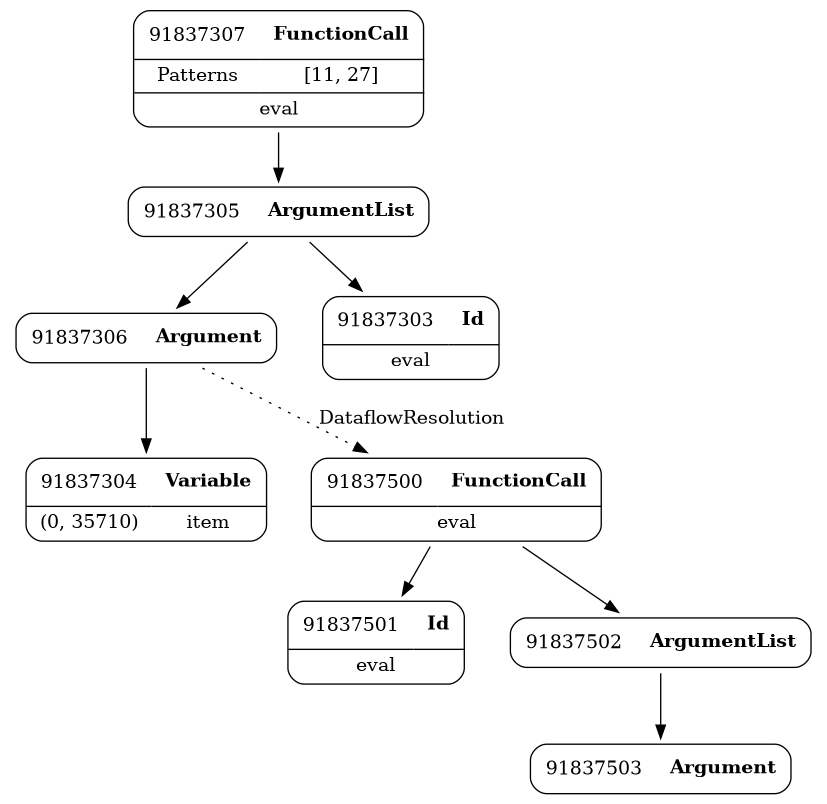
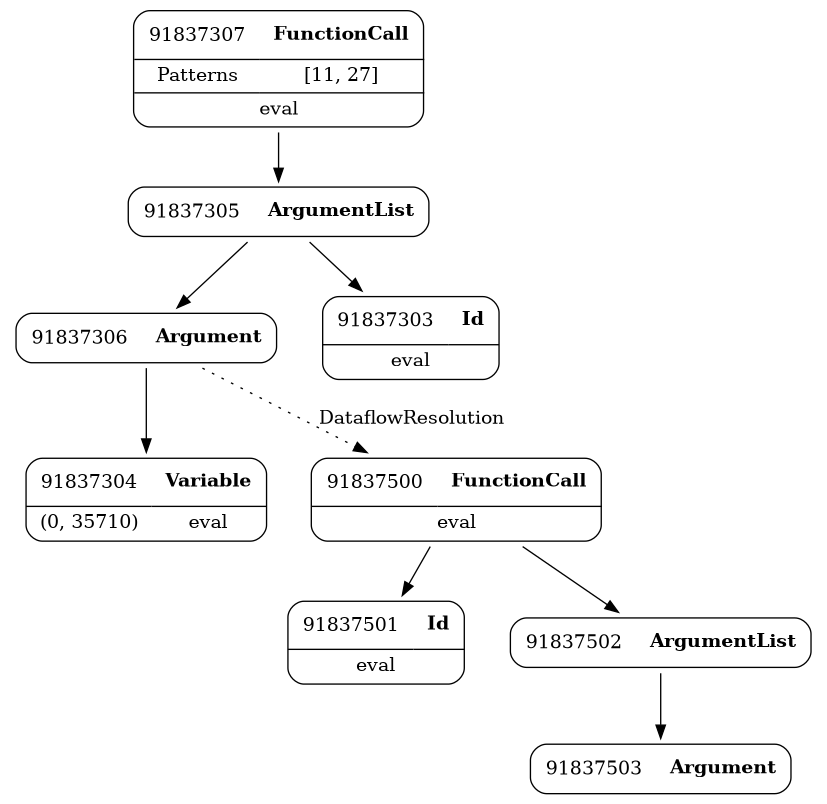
(208, 522) -> (208, 522)
